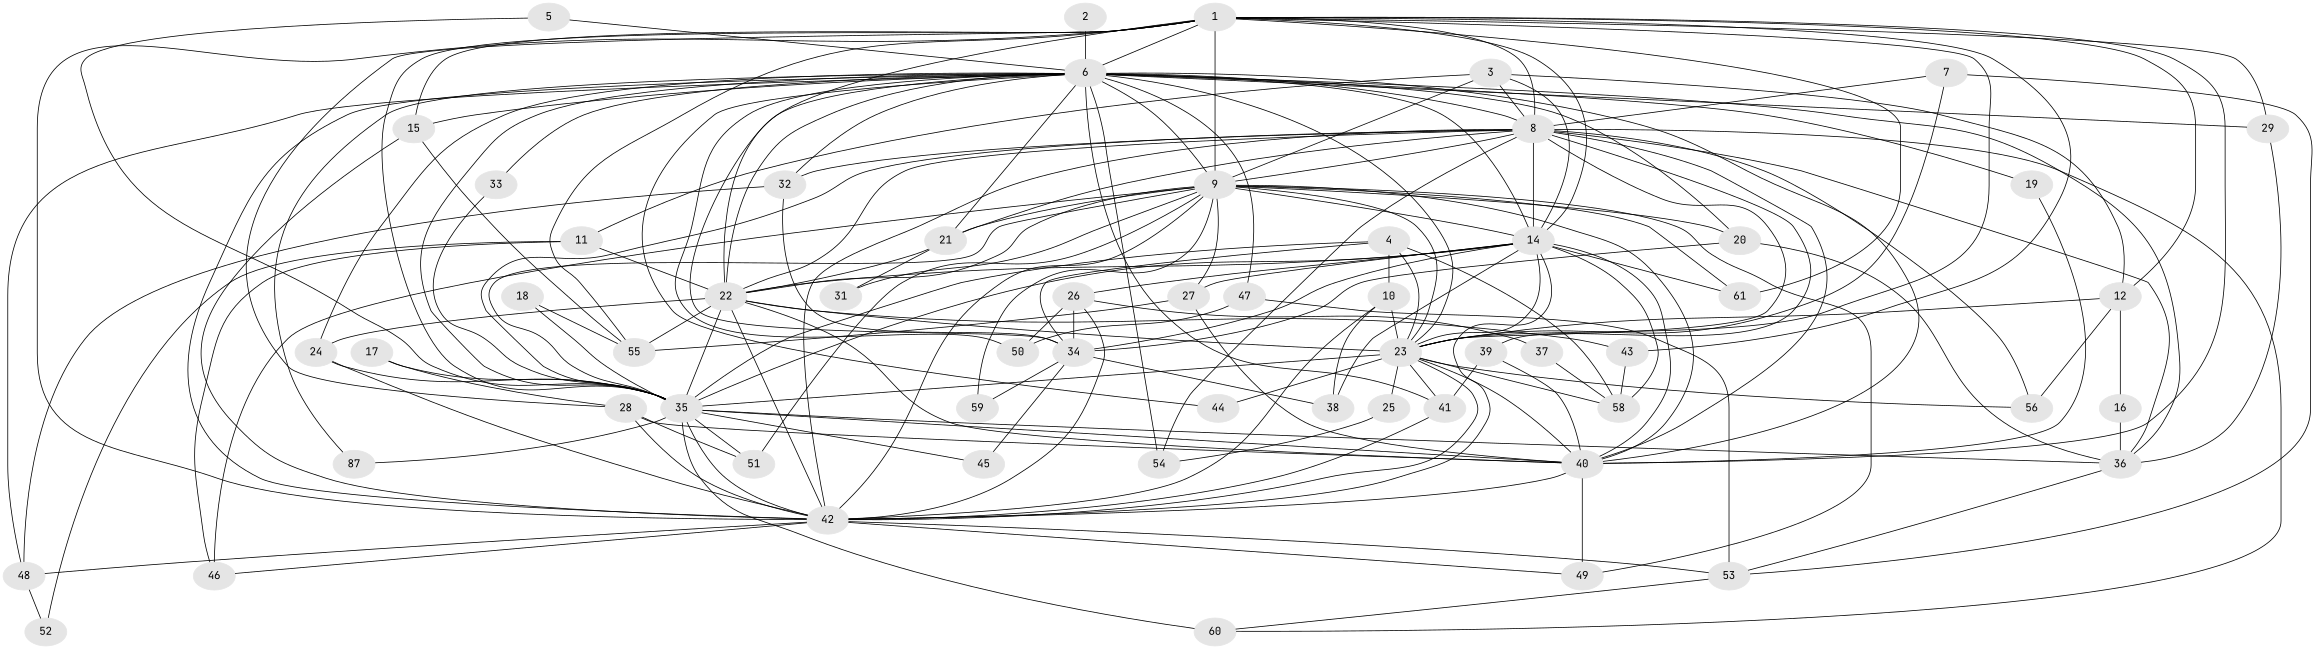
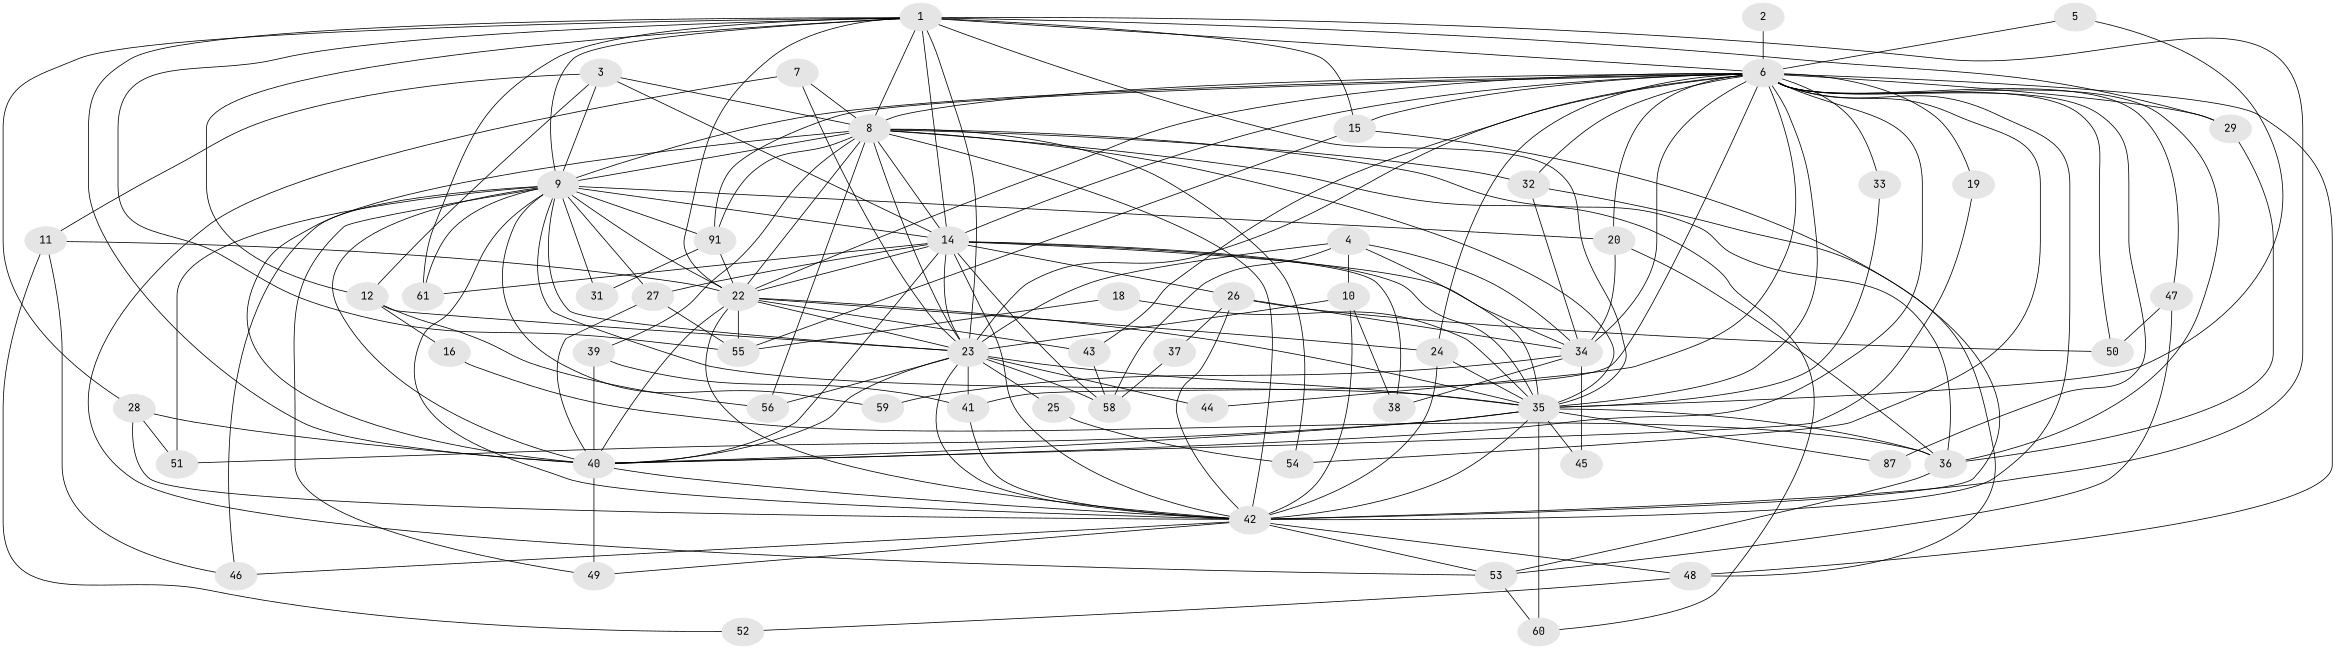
(1930, 44) -> (1400, 156)
(946, 241) -> (715, 241)
(372, 352) -> none
